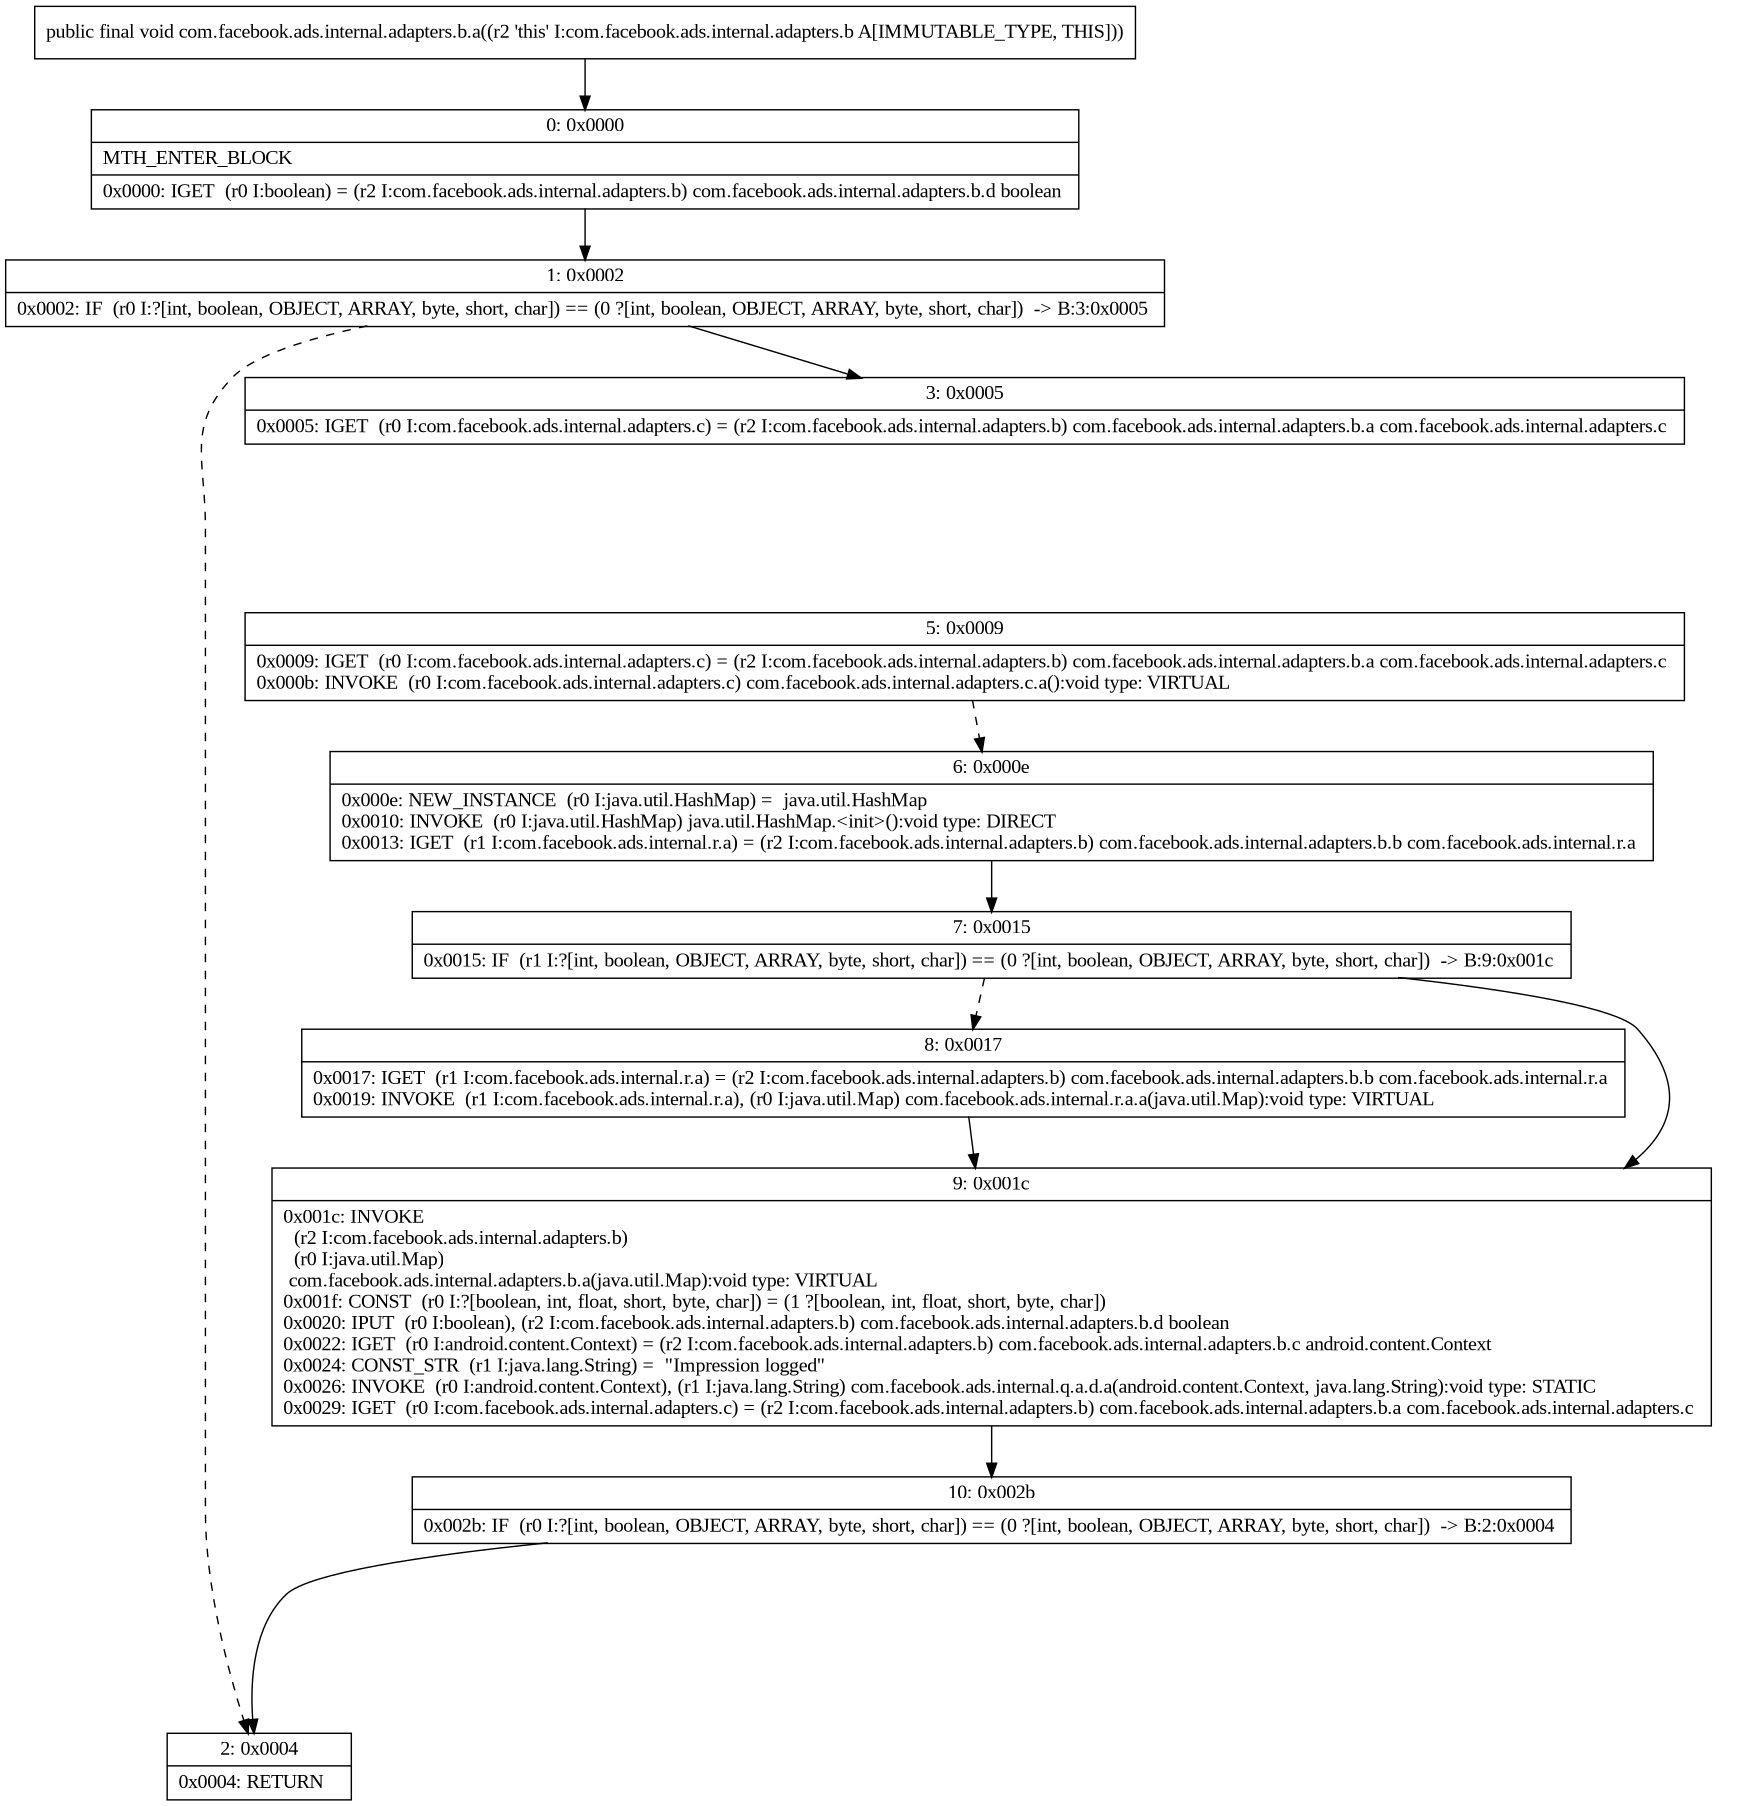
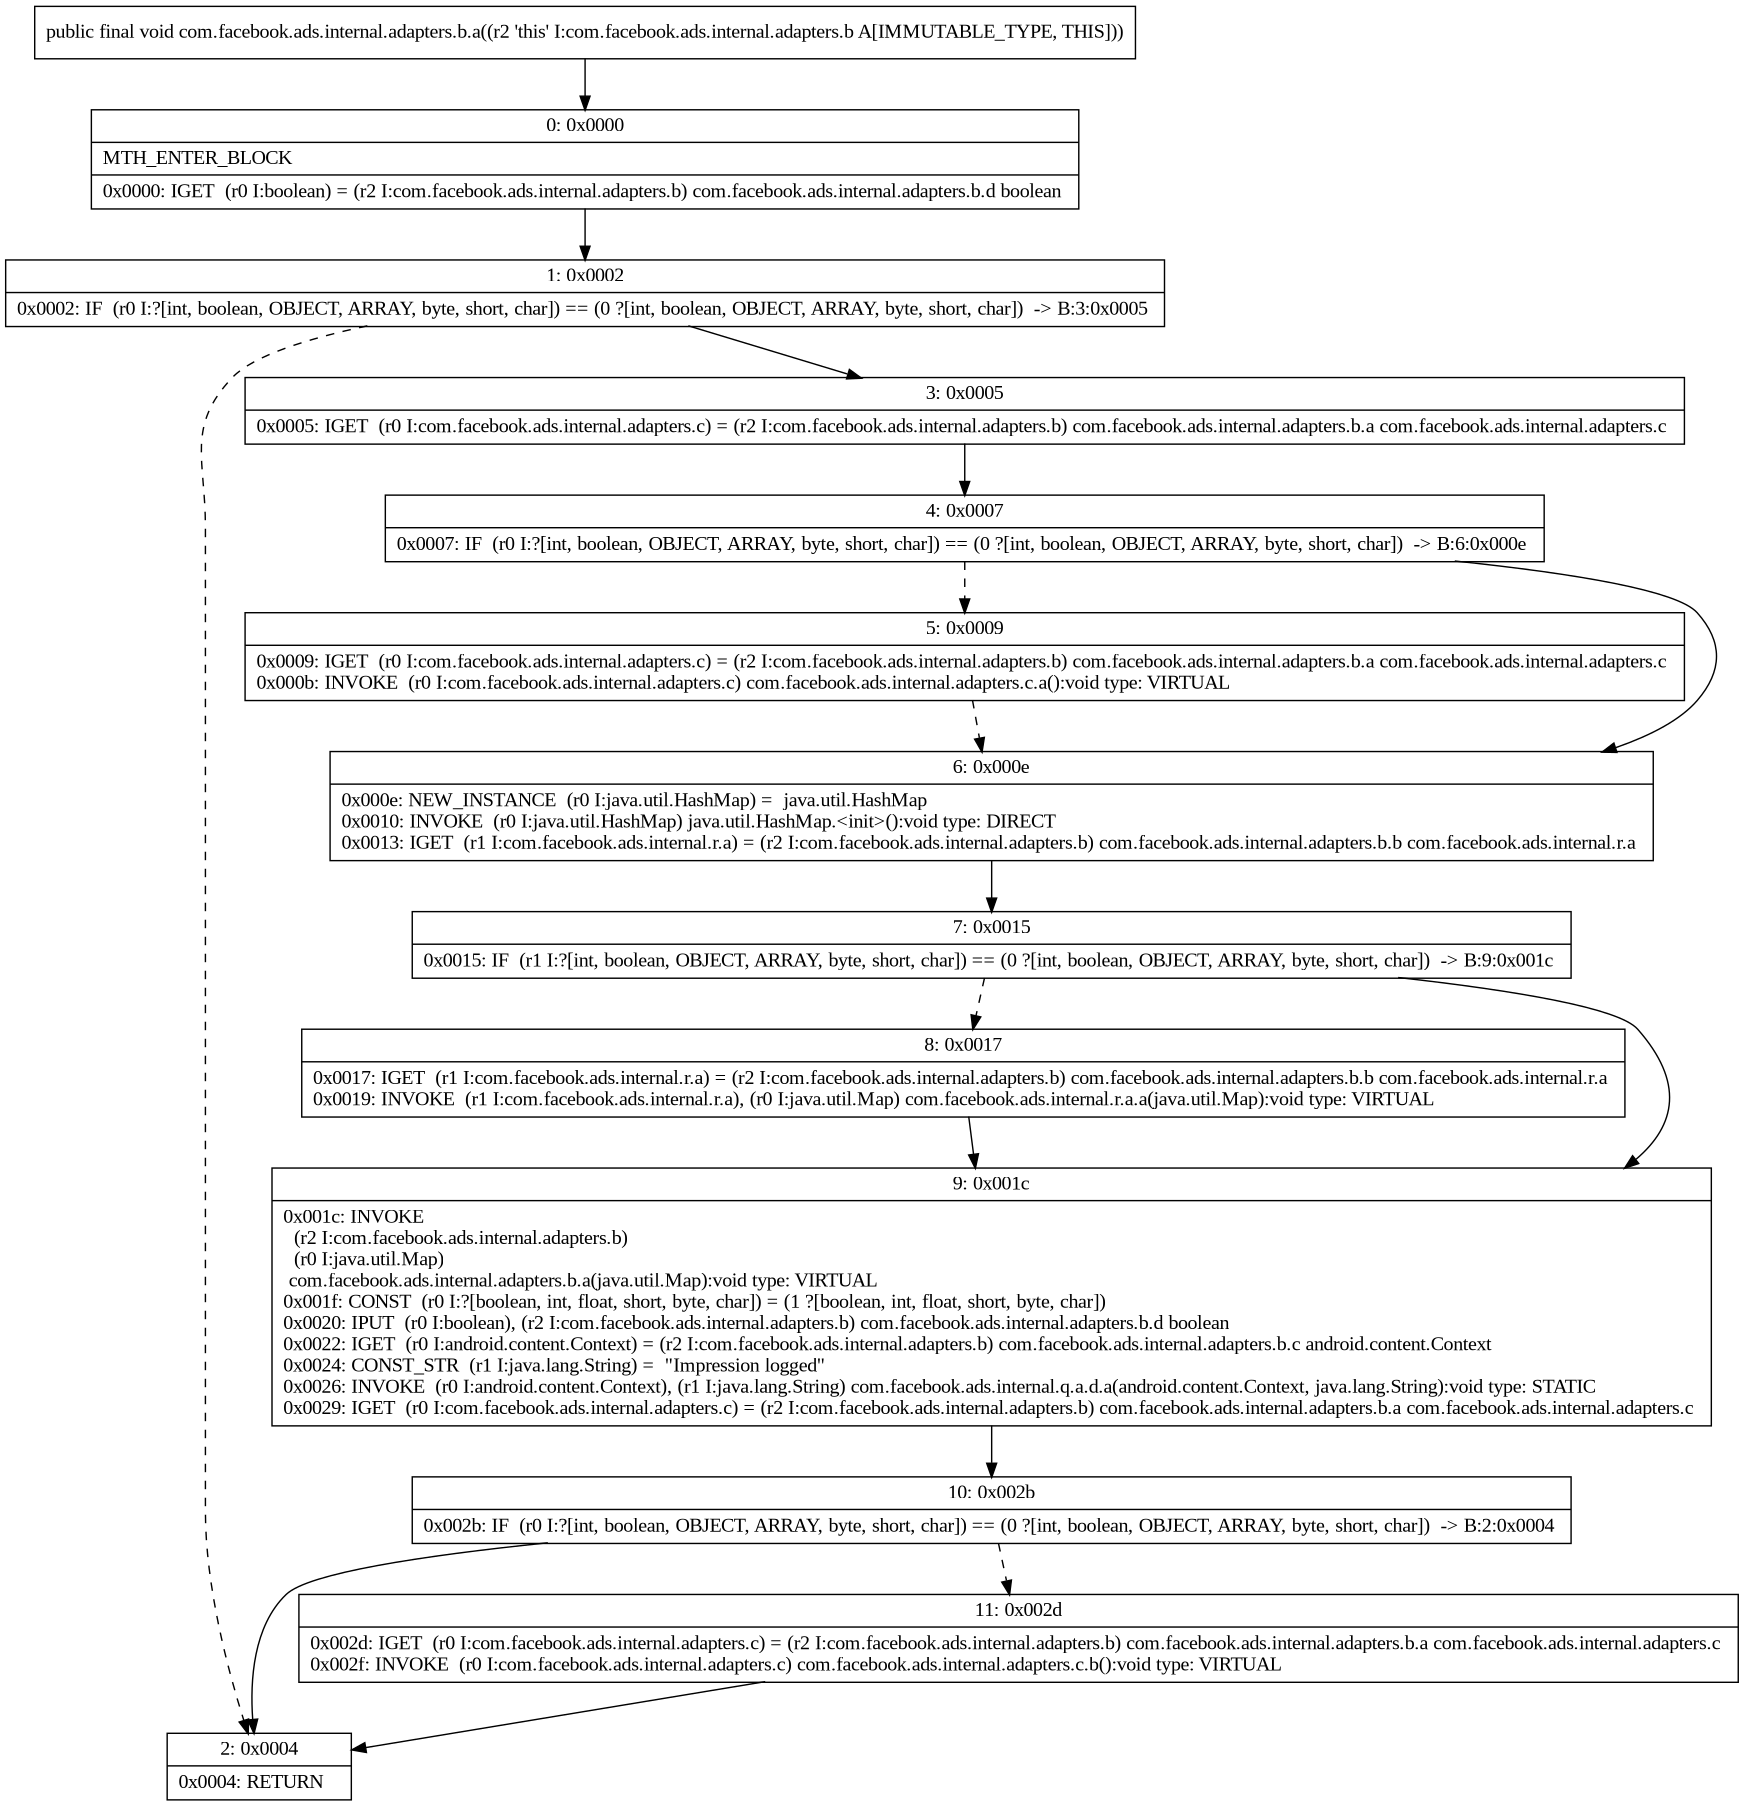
none -> (965, 528)
none -> (1019, 1638)
